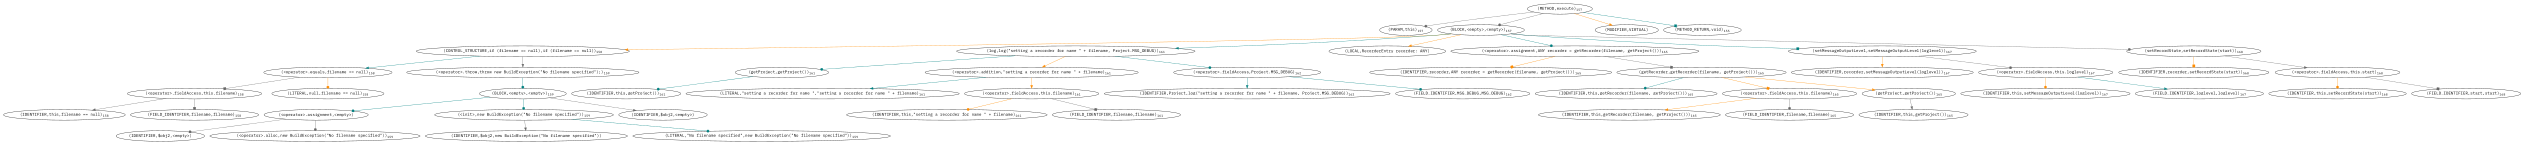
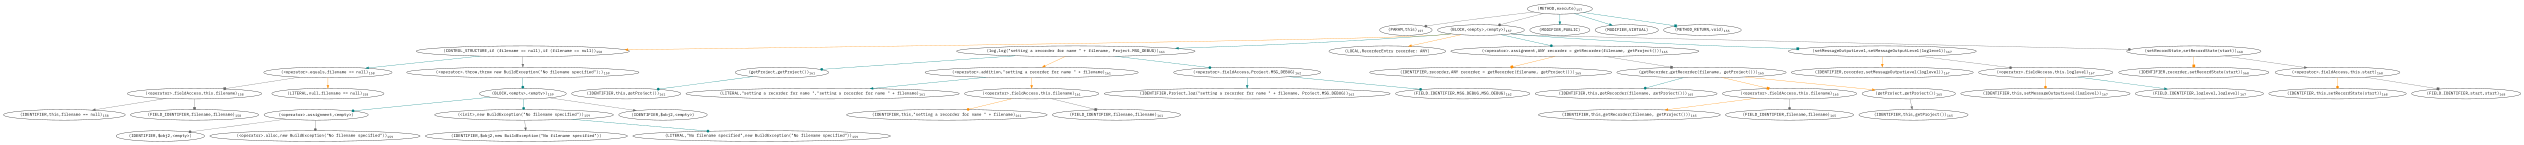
(1592, 19) -> (1592, 19)
none -> (1560, 30)
(328, 82) -> (328, 82)
